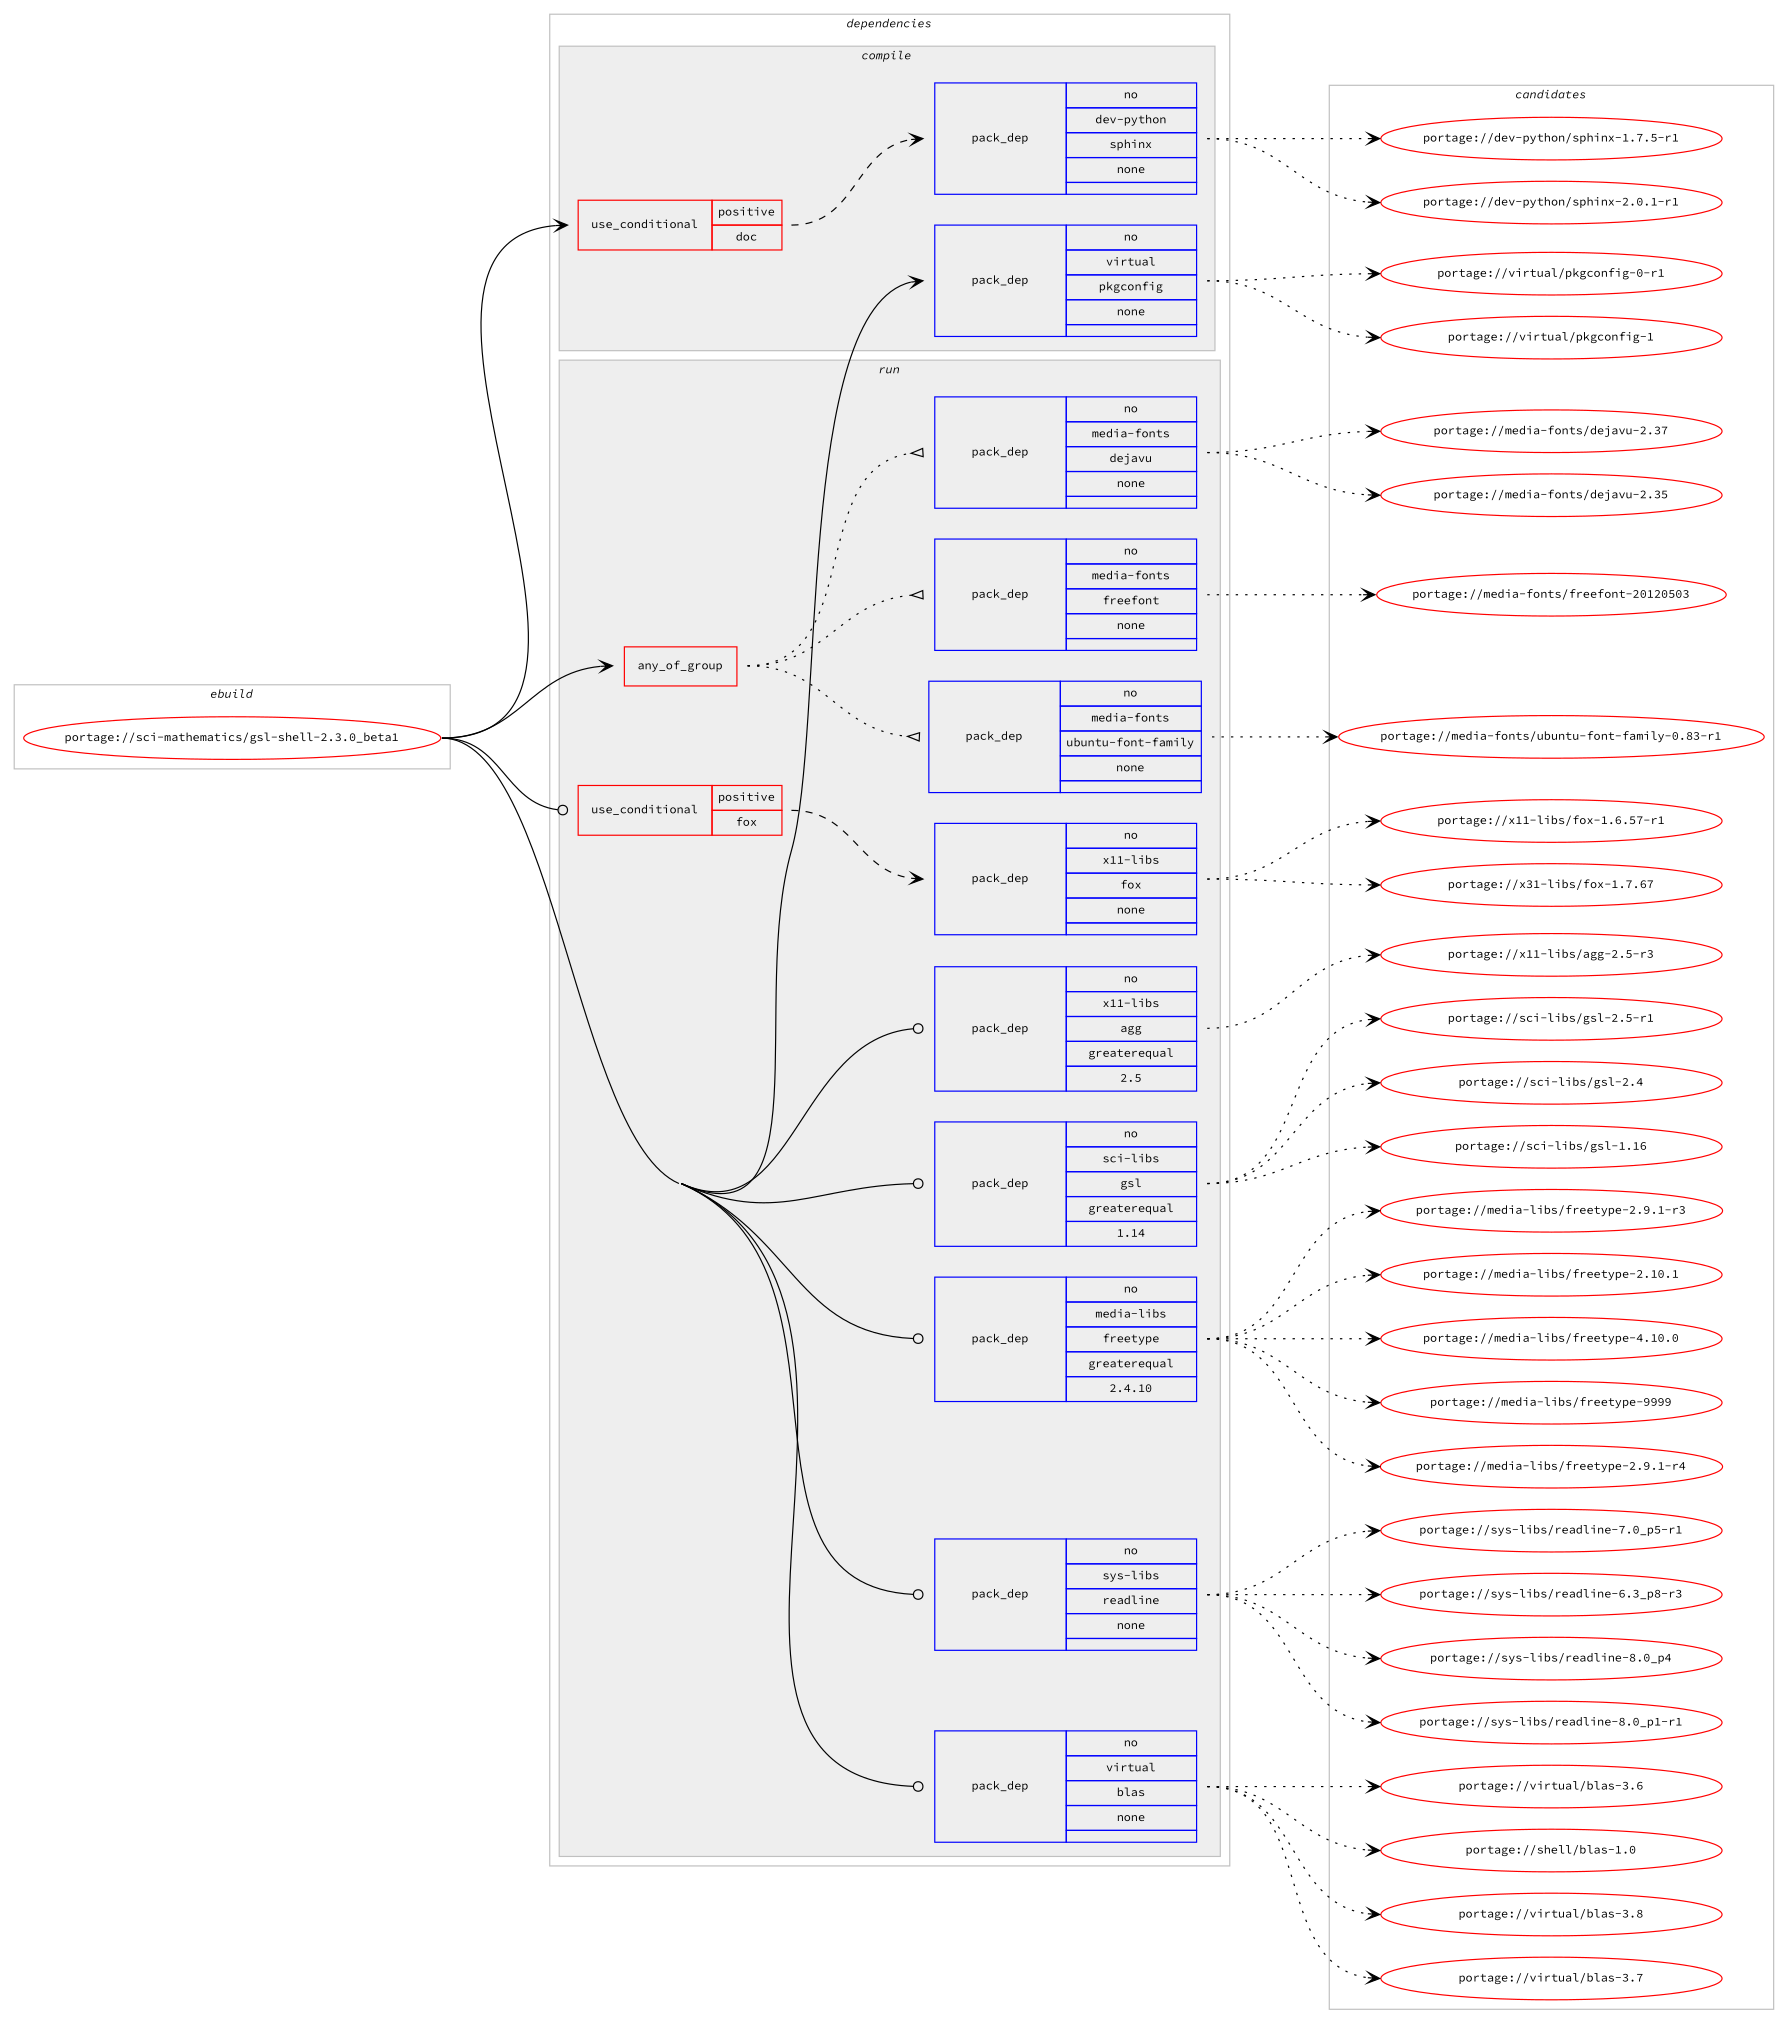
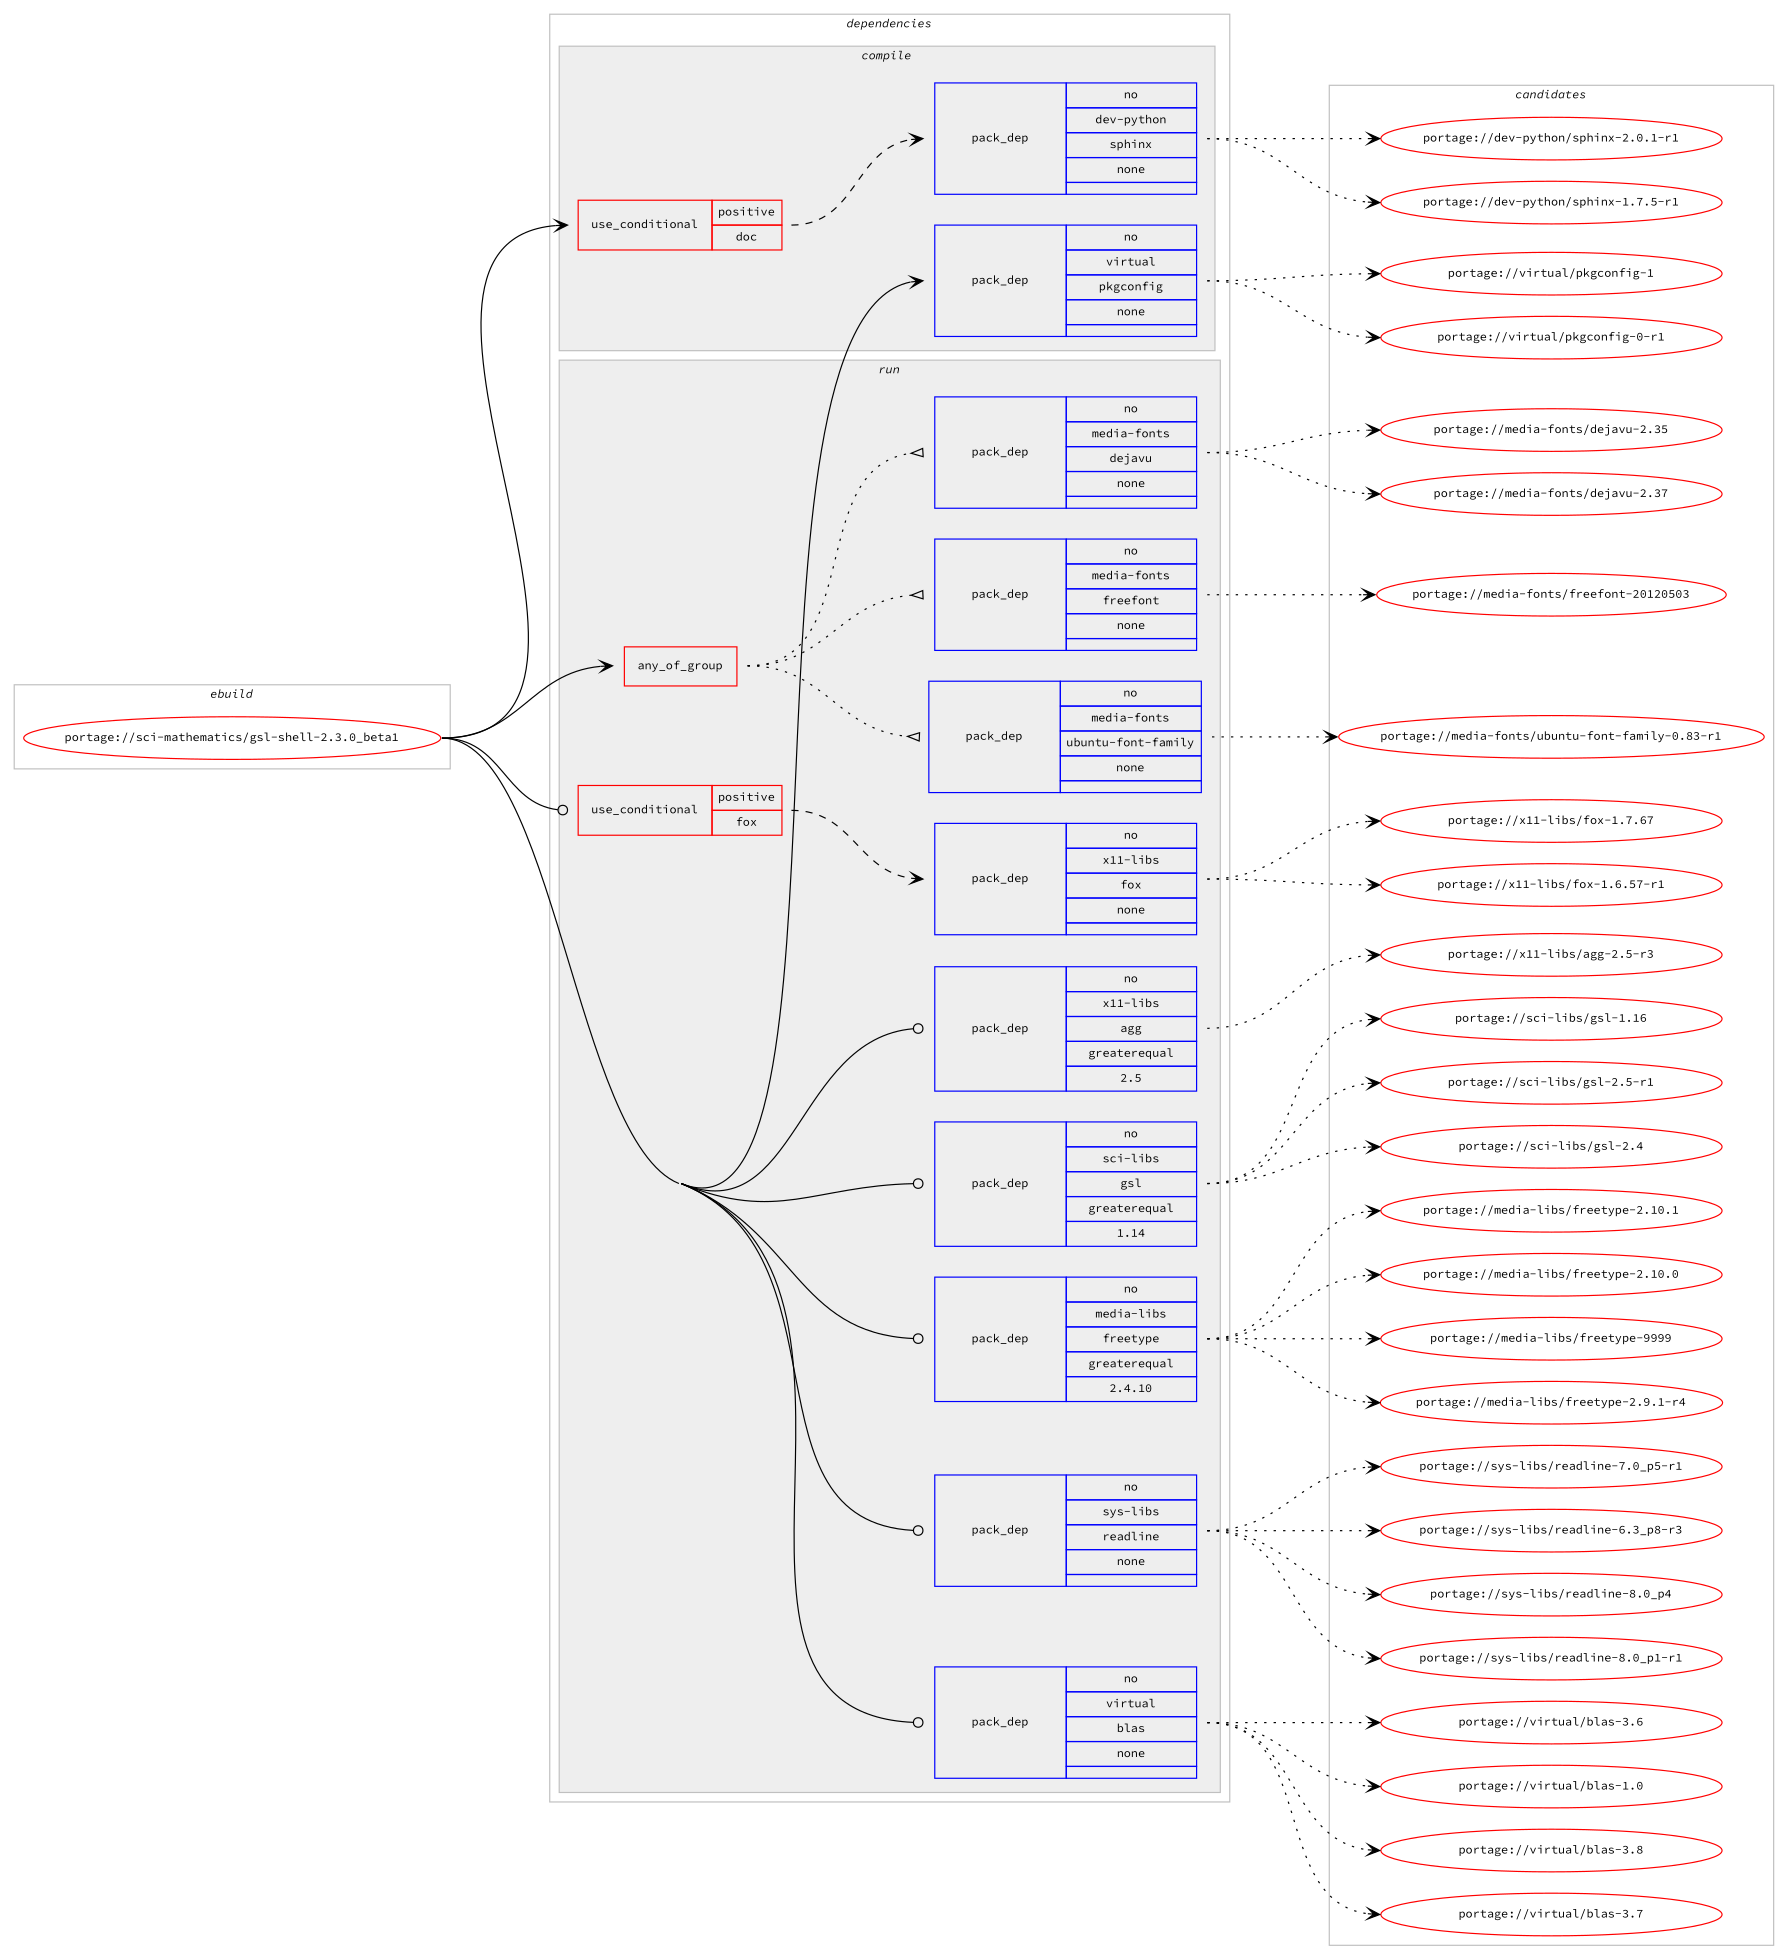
(1552, 885) -> (1552, 821)
(1552, 1211) -> none
(1552, 1339) -> (1552, 1275)
(1552, 1851) -> (1552, 1787)
